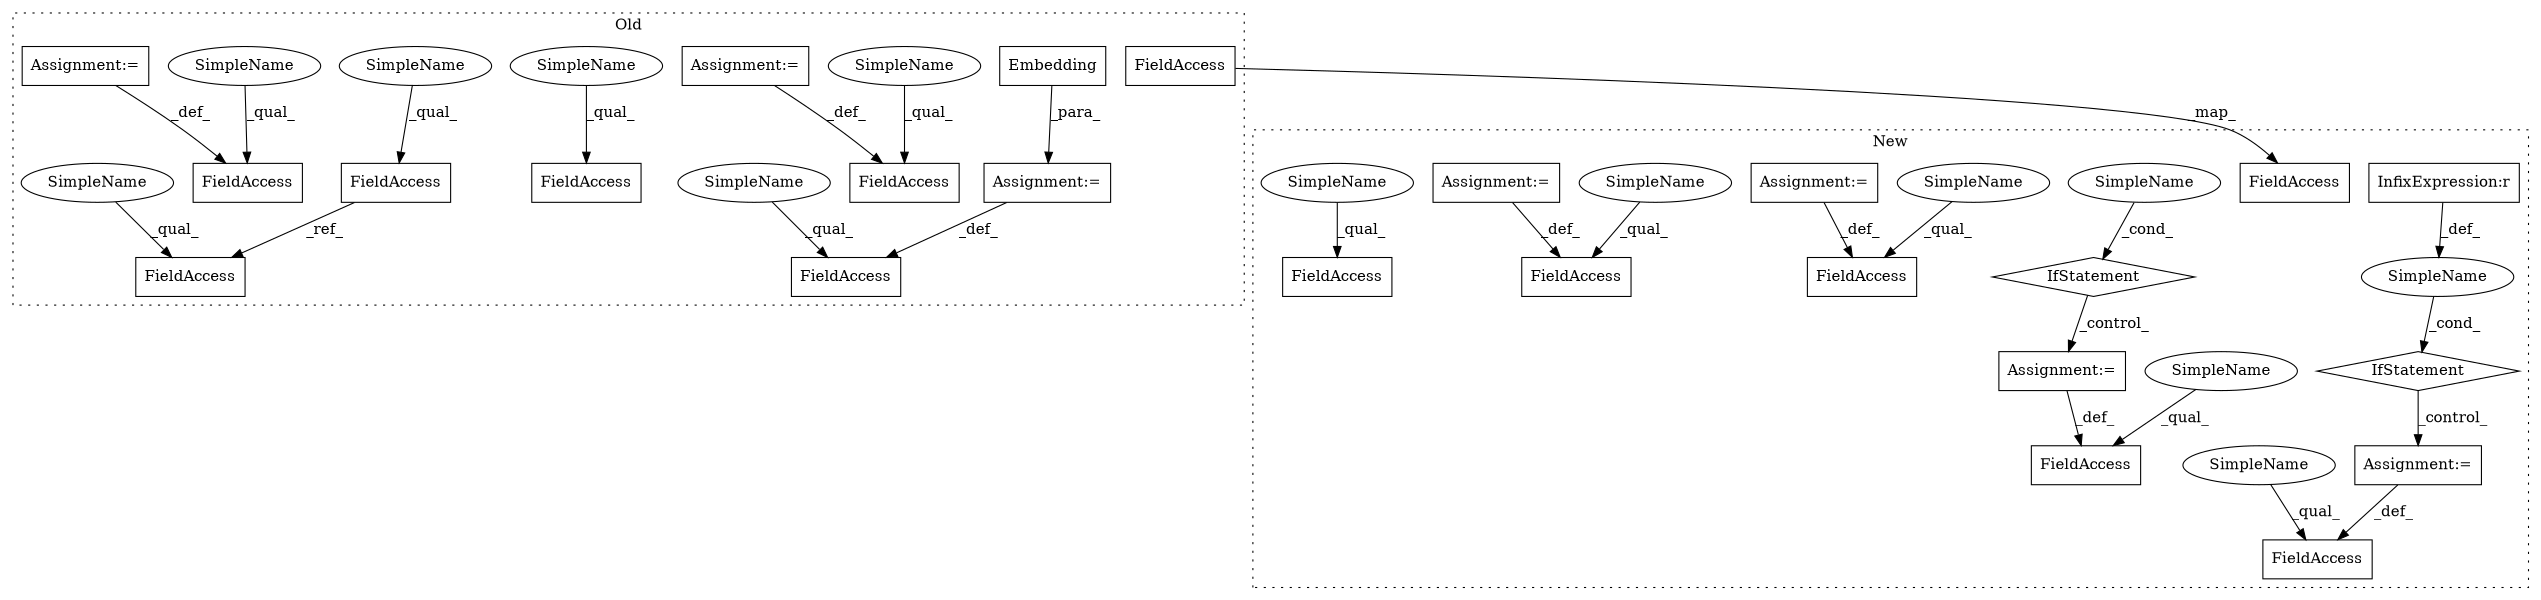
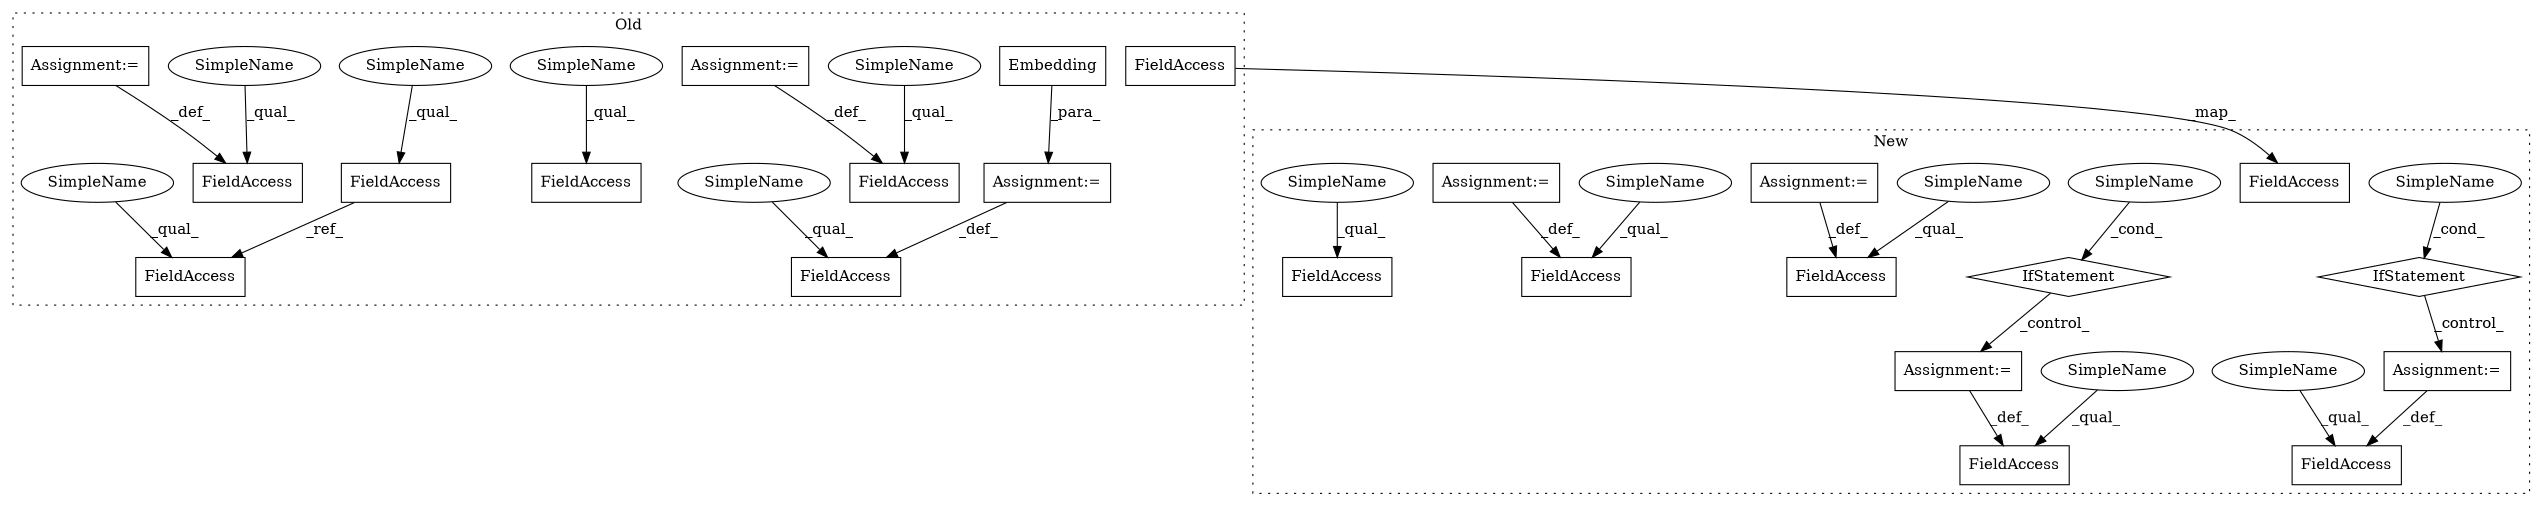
(2444, 183) -> none
